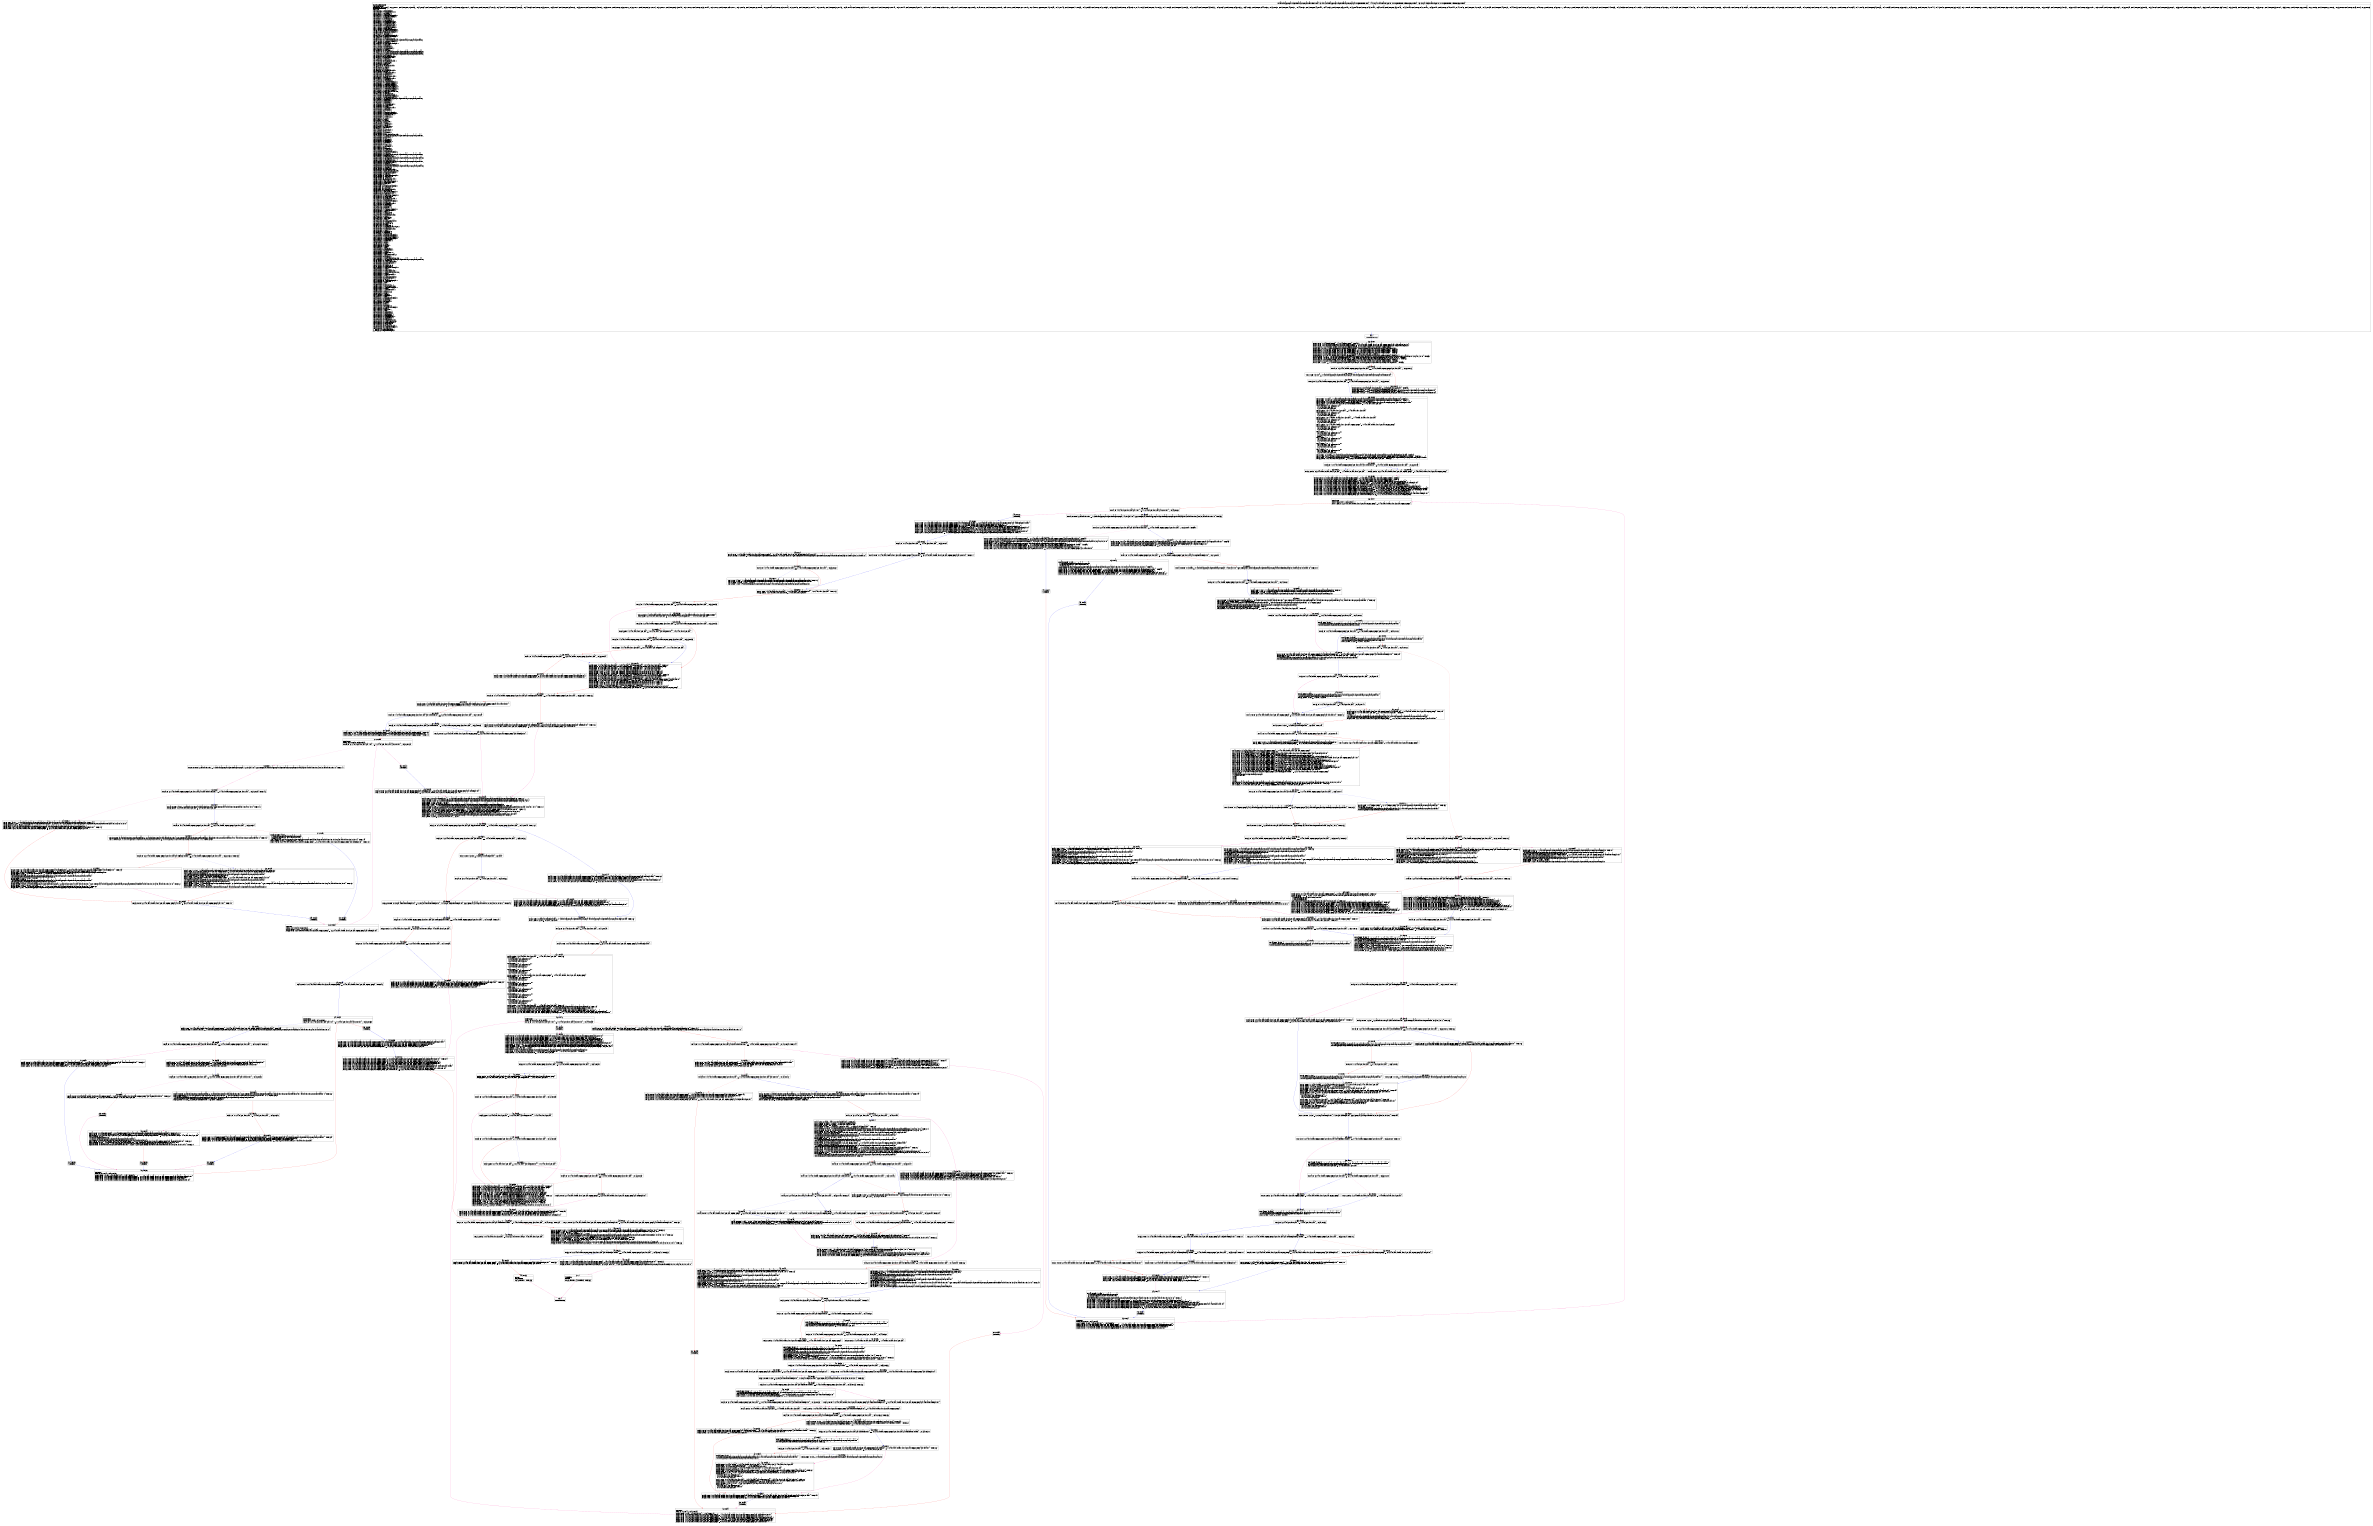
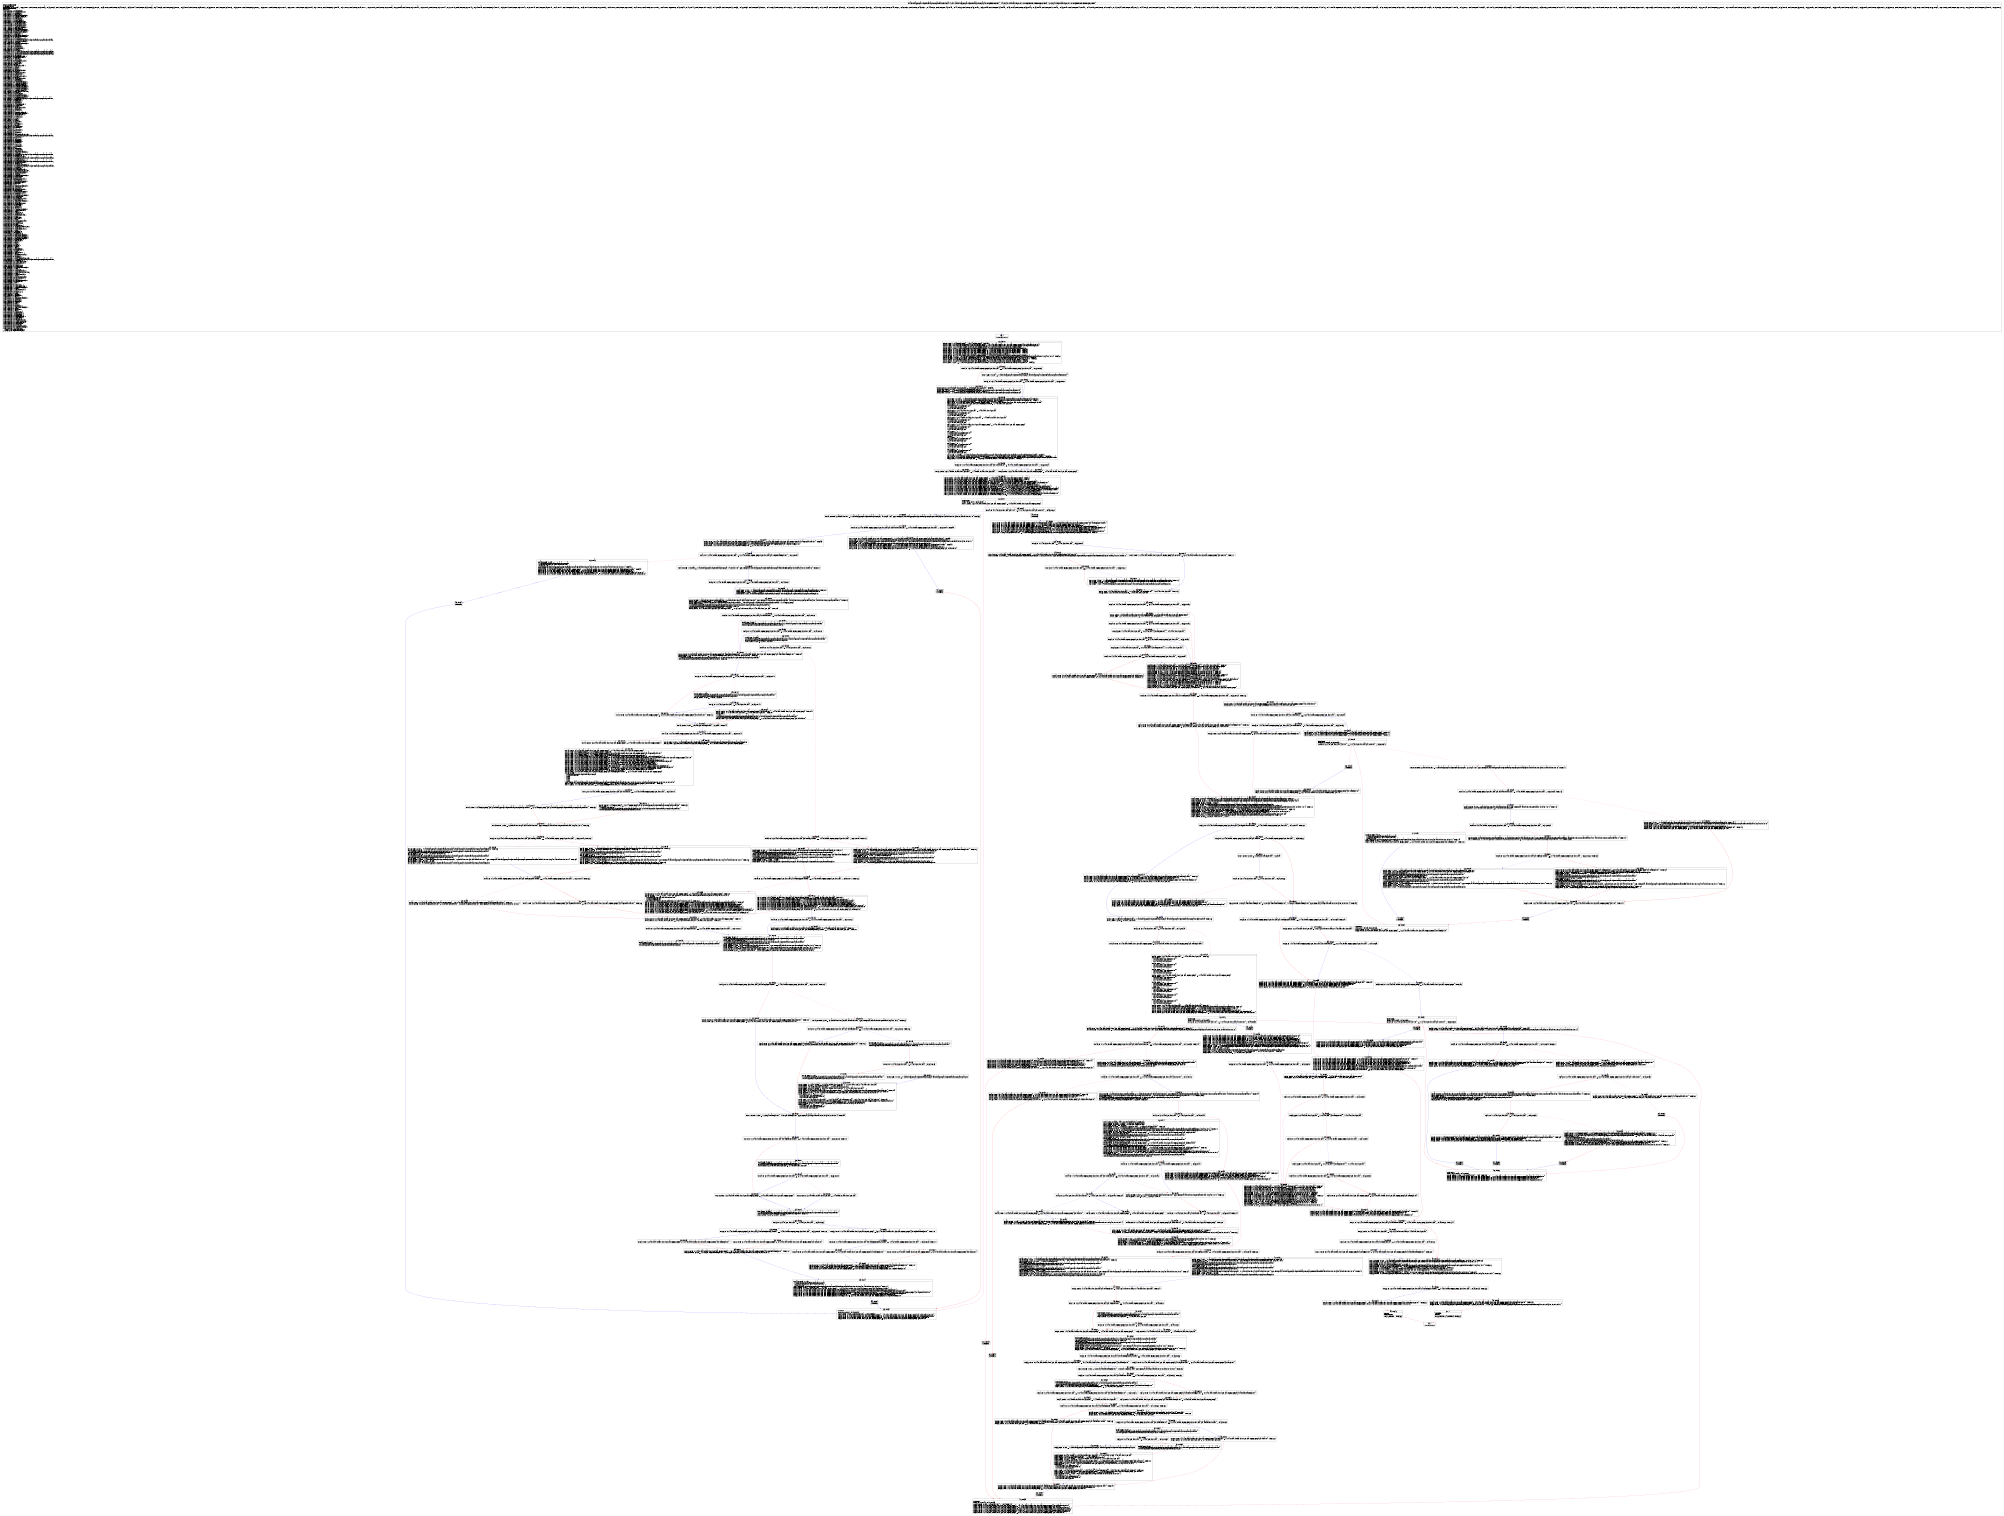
none -> (1388, 1241)
